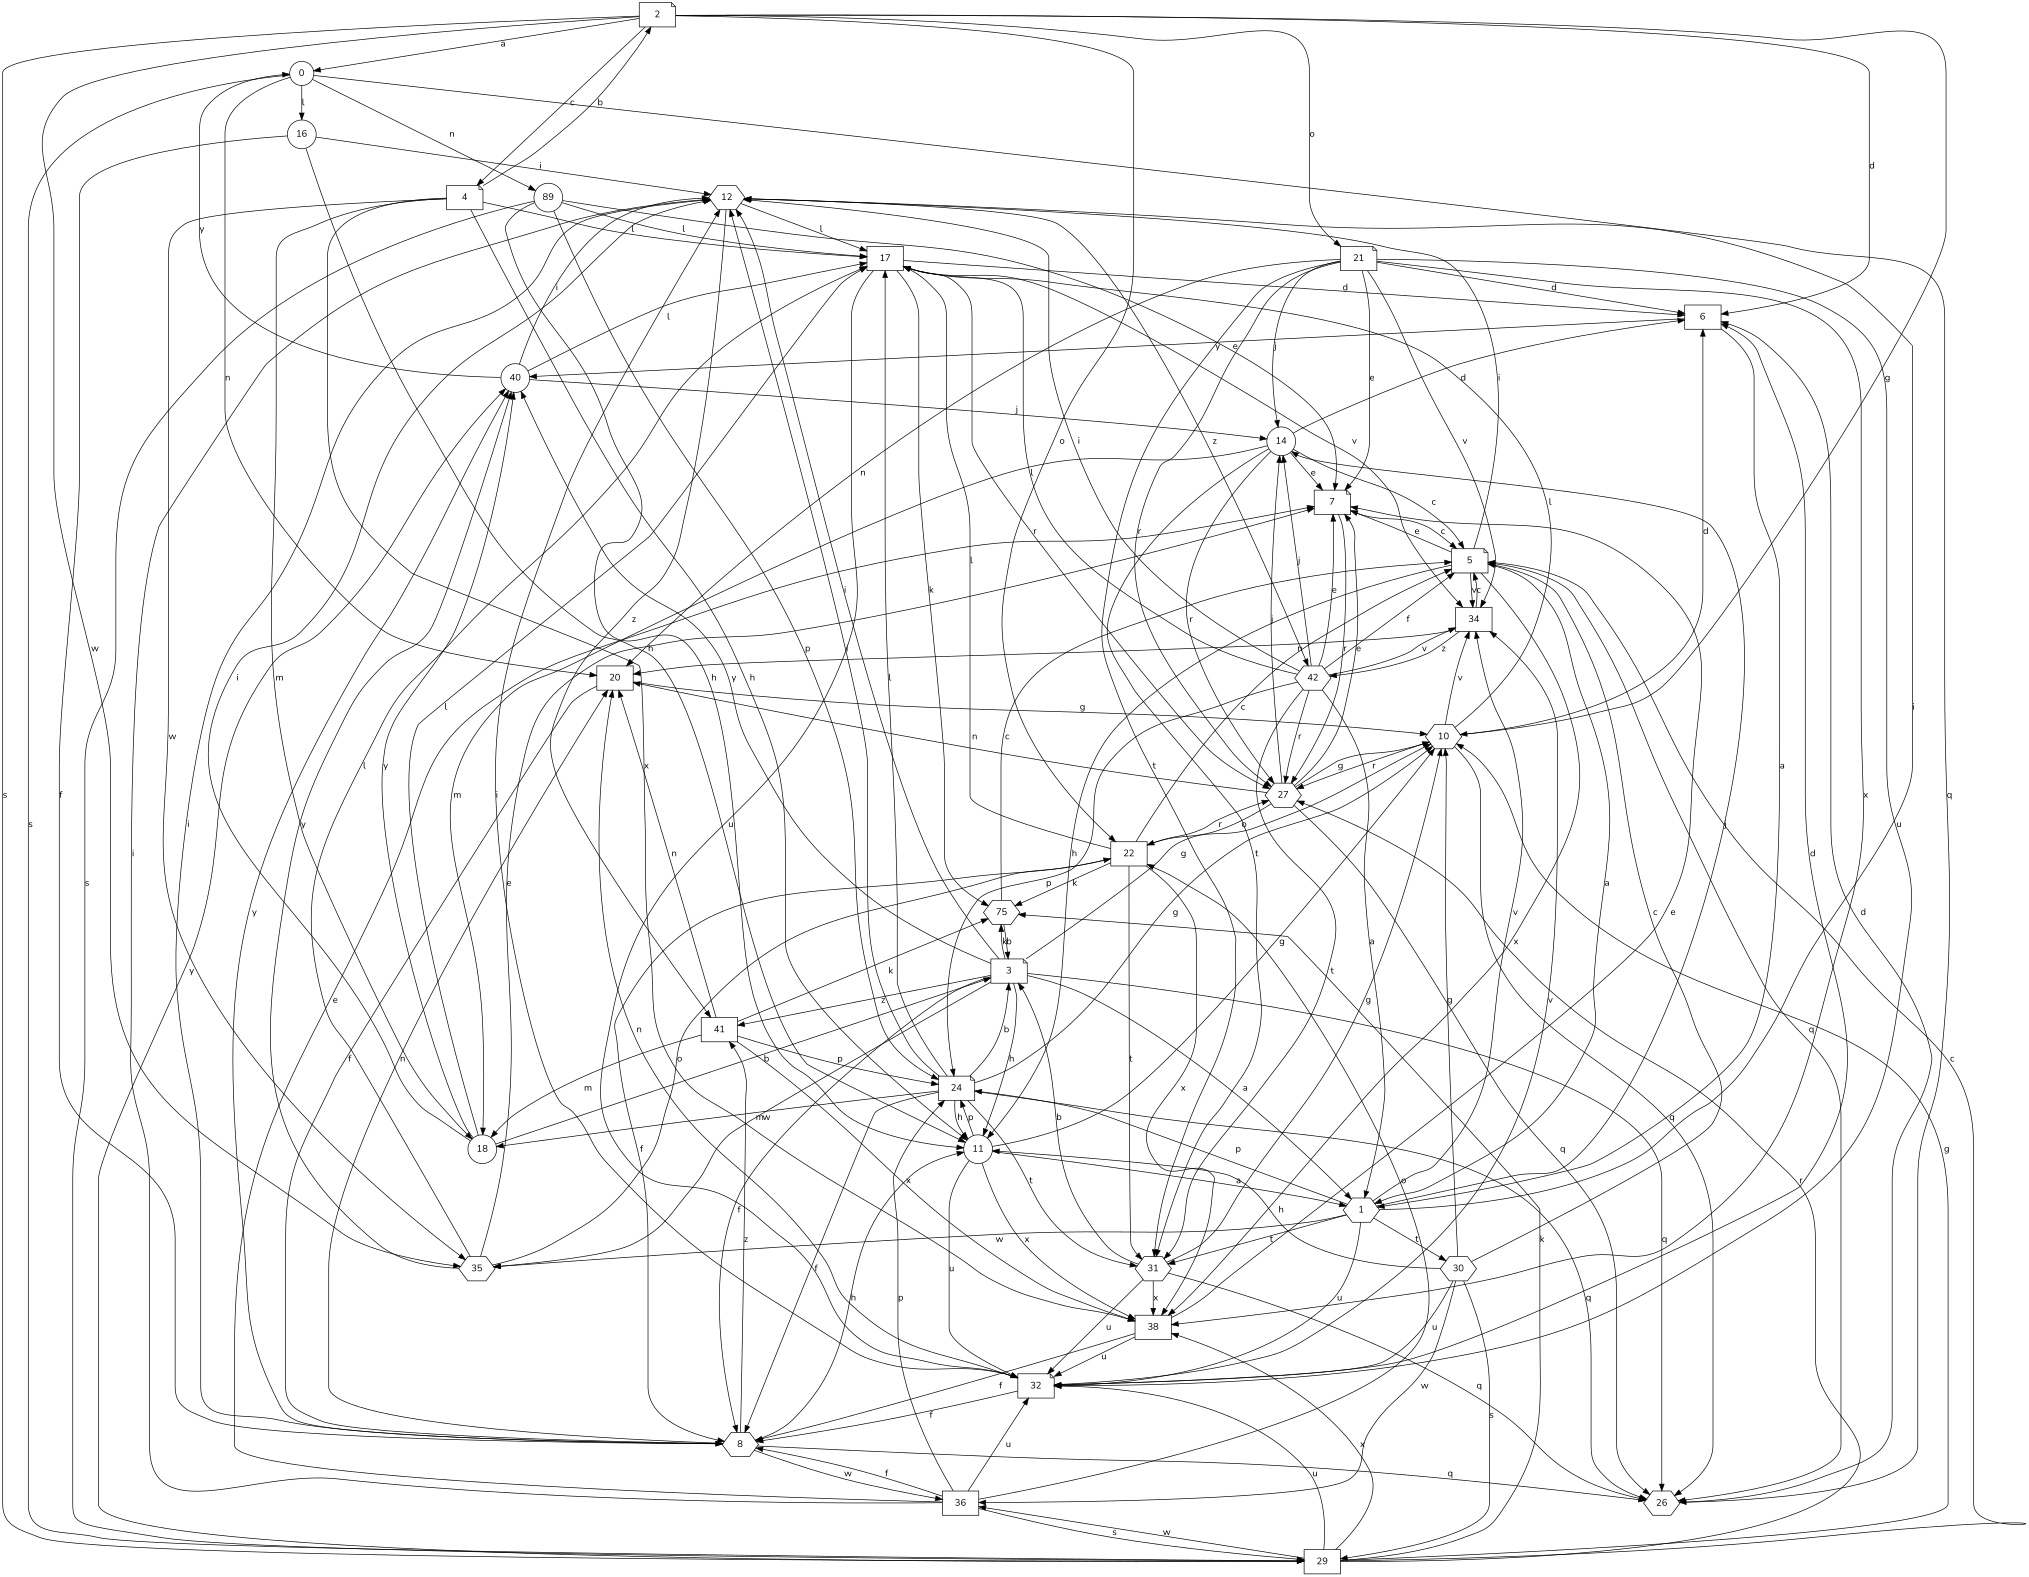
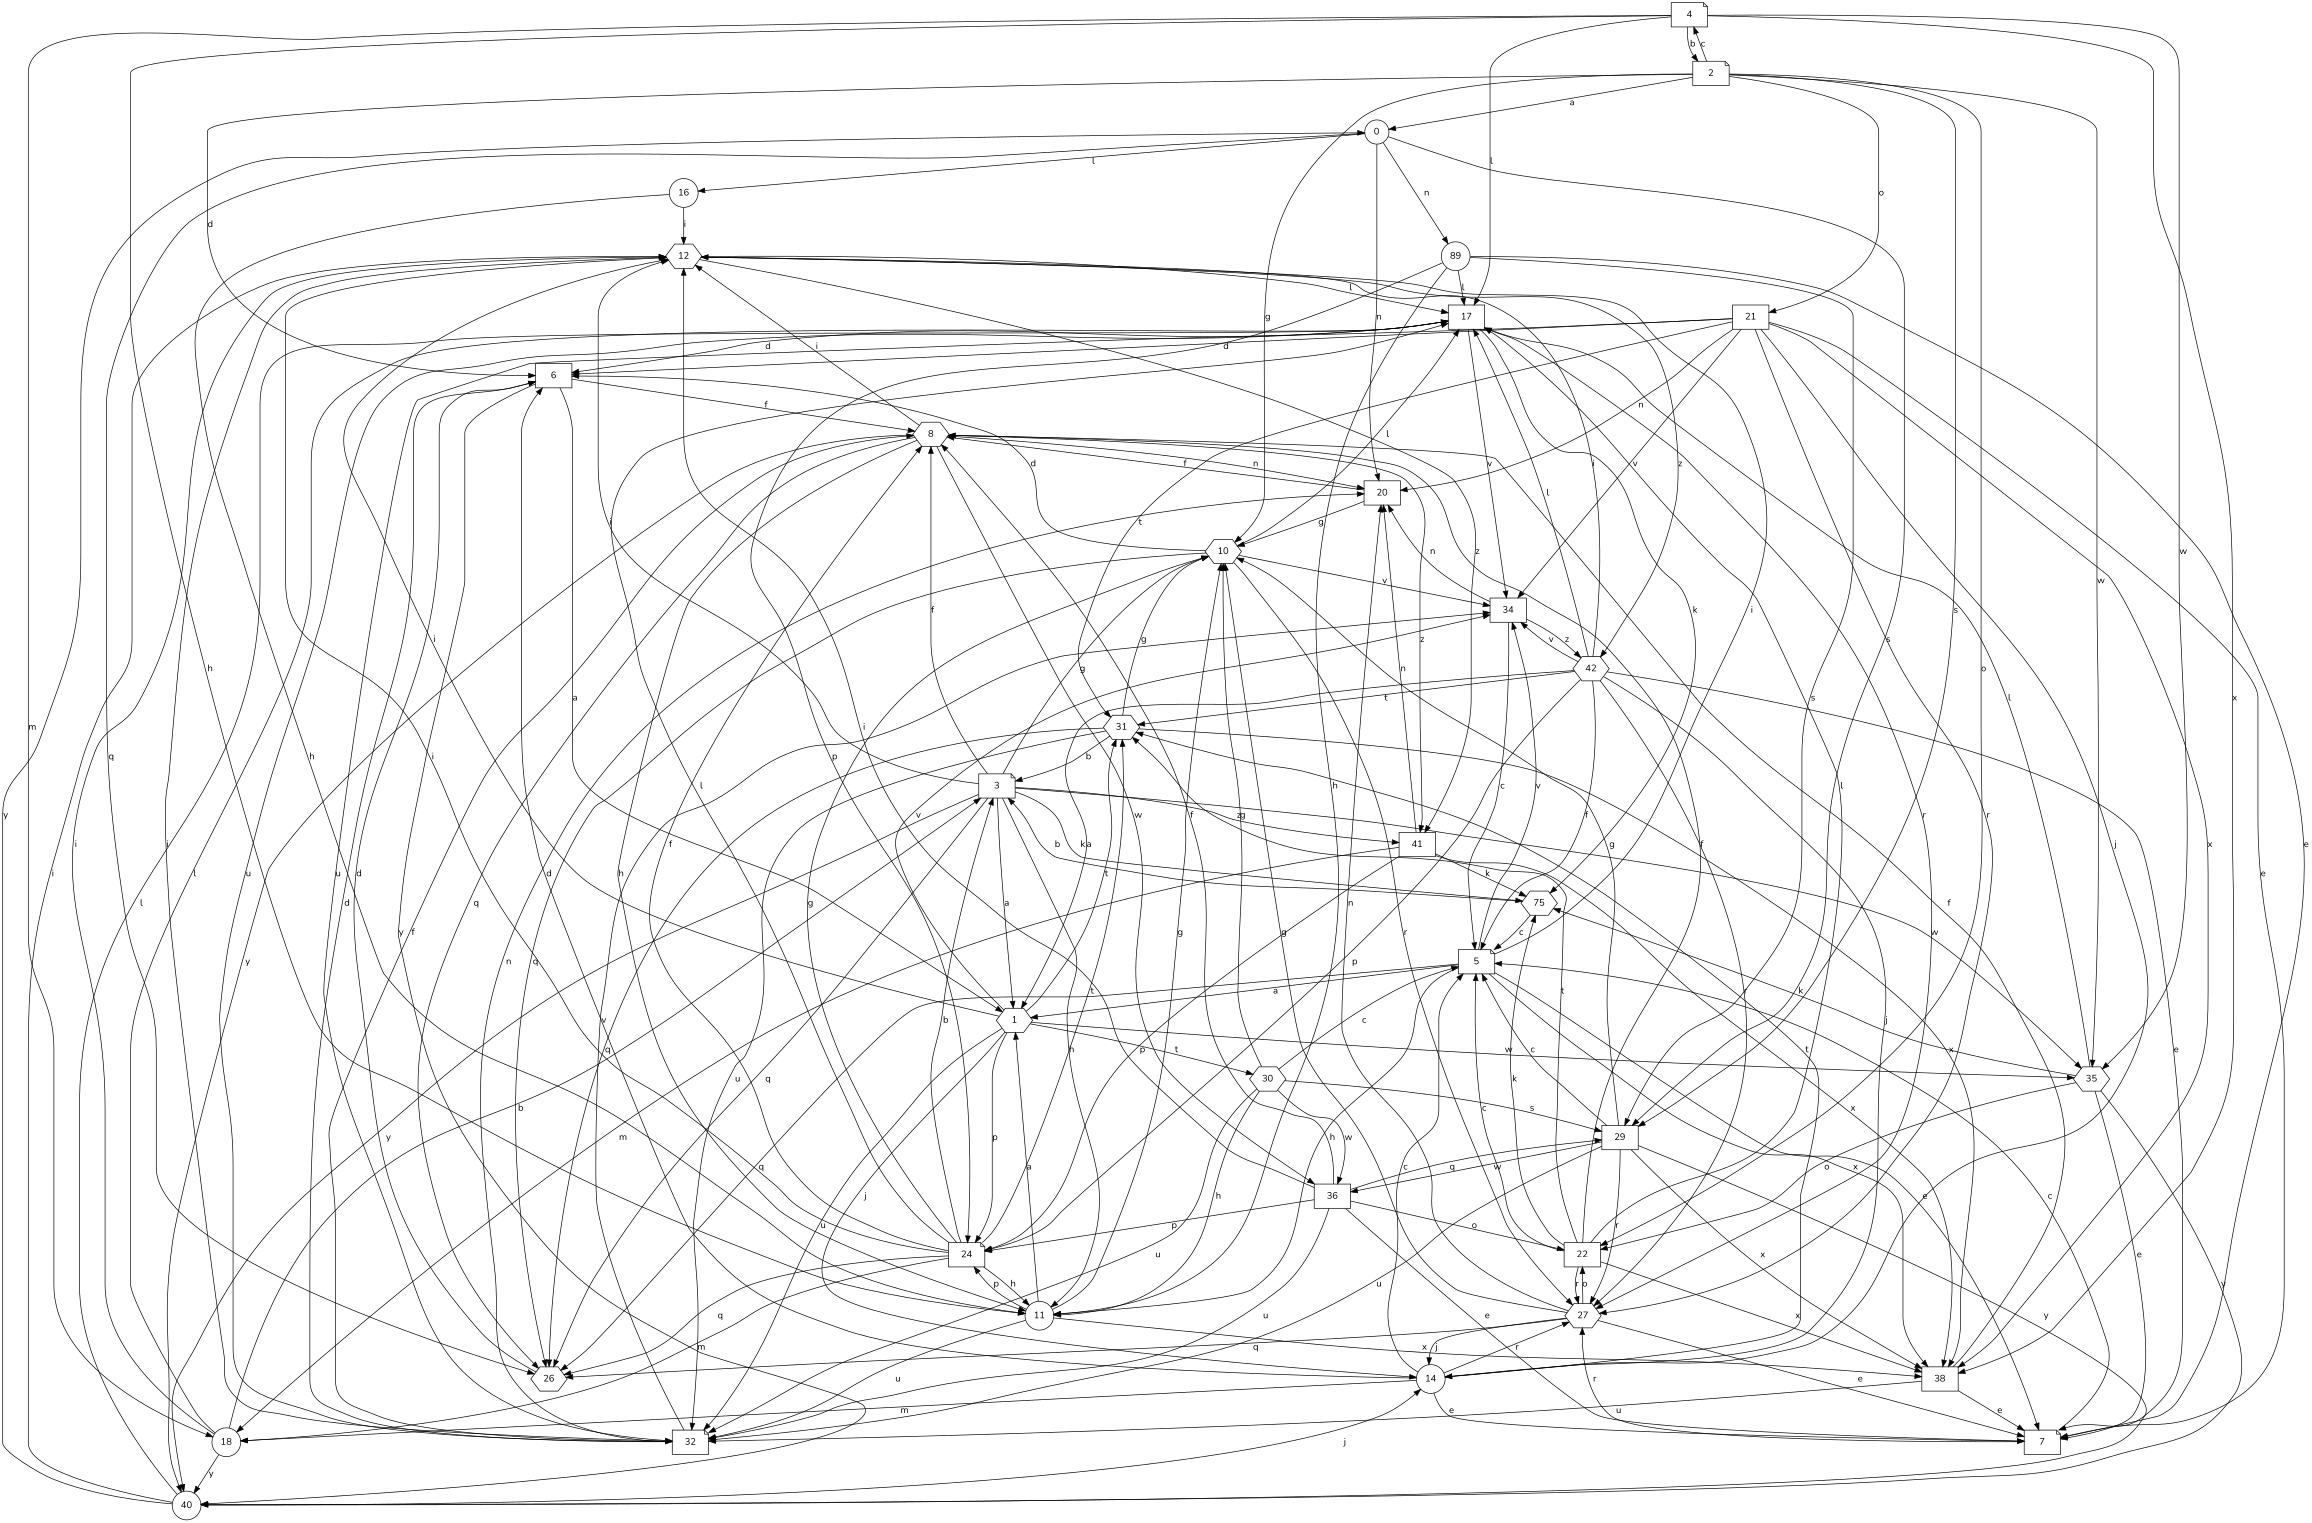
(1359, 259) -> (1751, 317)
(59, 980) -> (740, 405)
(1471, 1132) -> (1816, 1002)
(1114, 1532) -> (1453, 1167)
